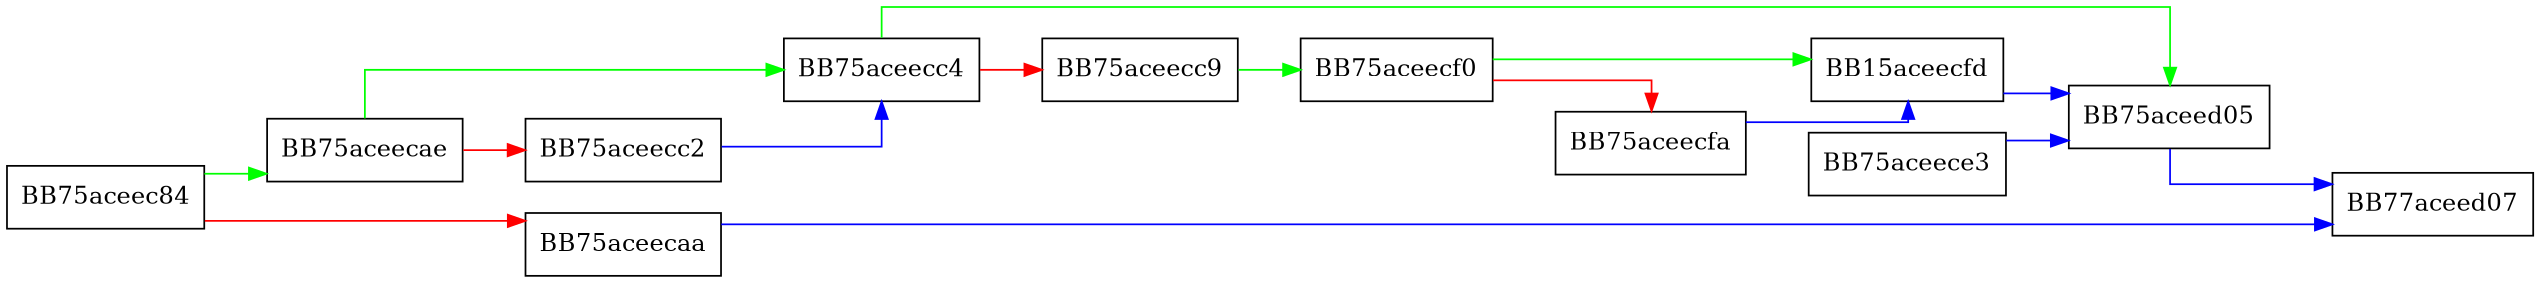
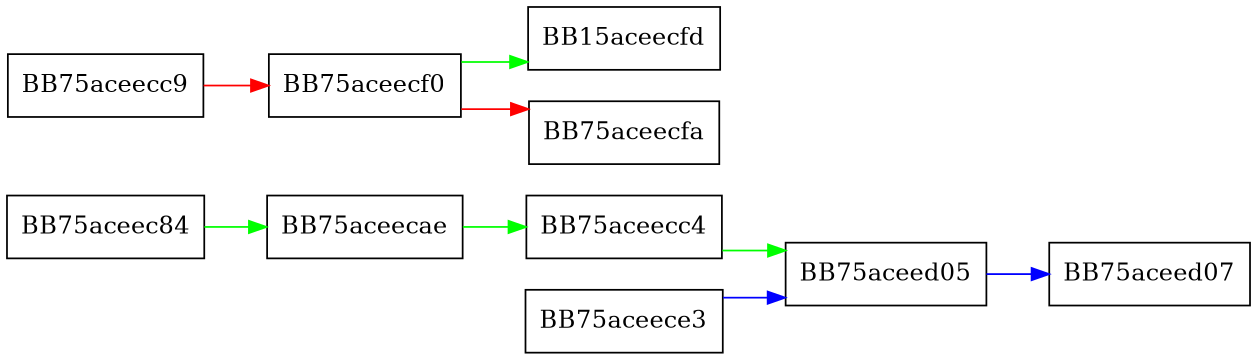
(1002, 70) -> none
(1261, 70) -> (227, 86)
(2027, 93) -> none
(1829, 122) -> none
(623, 150) -> none
(2433, 204) -> (1150, 274)
(623, 244) -> none
